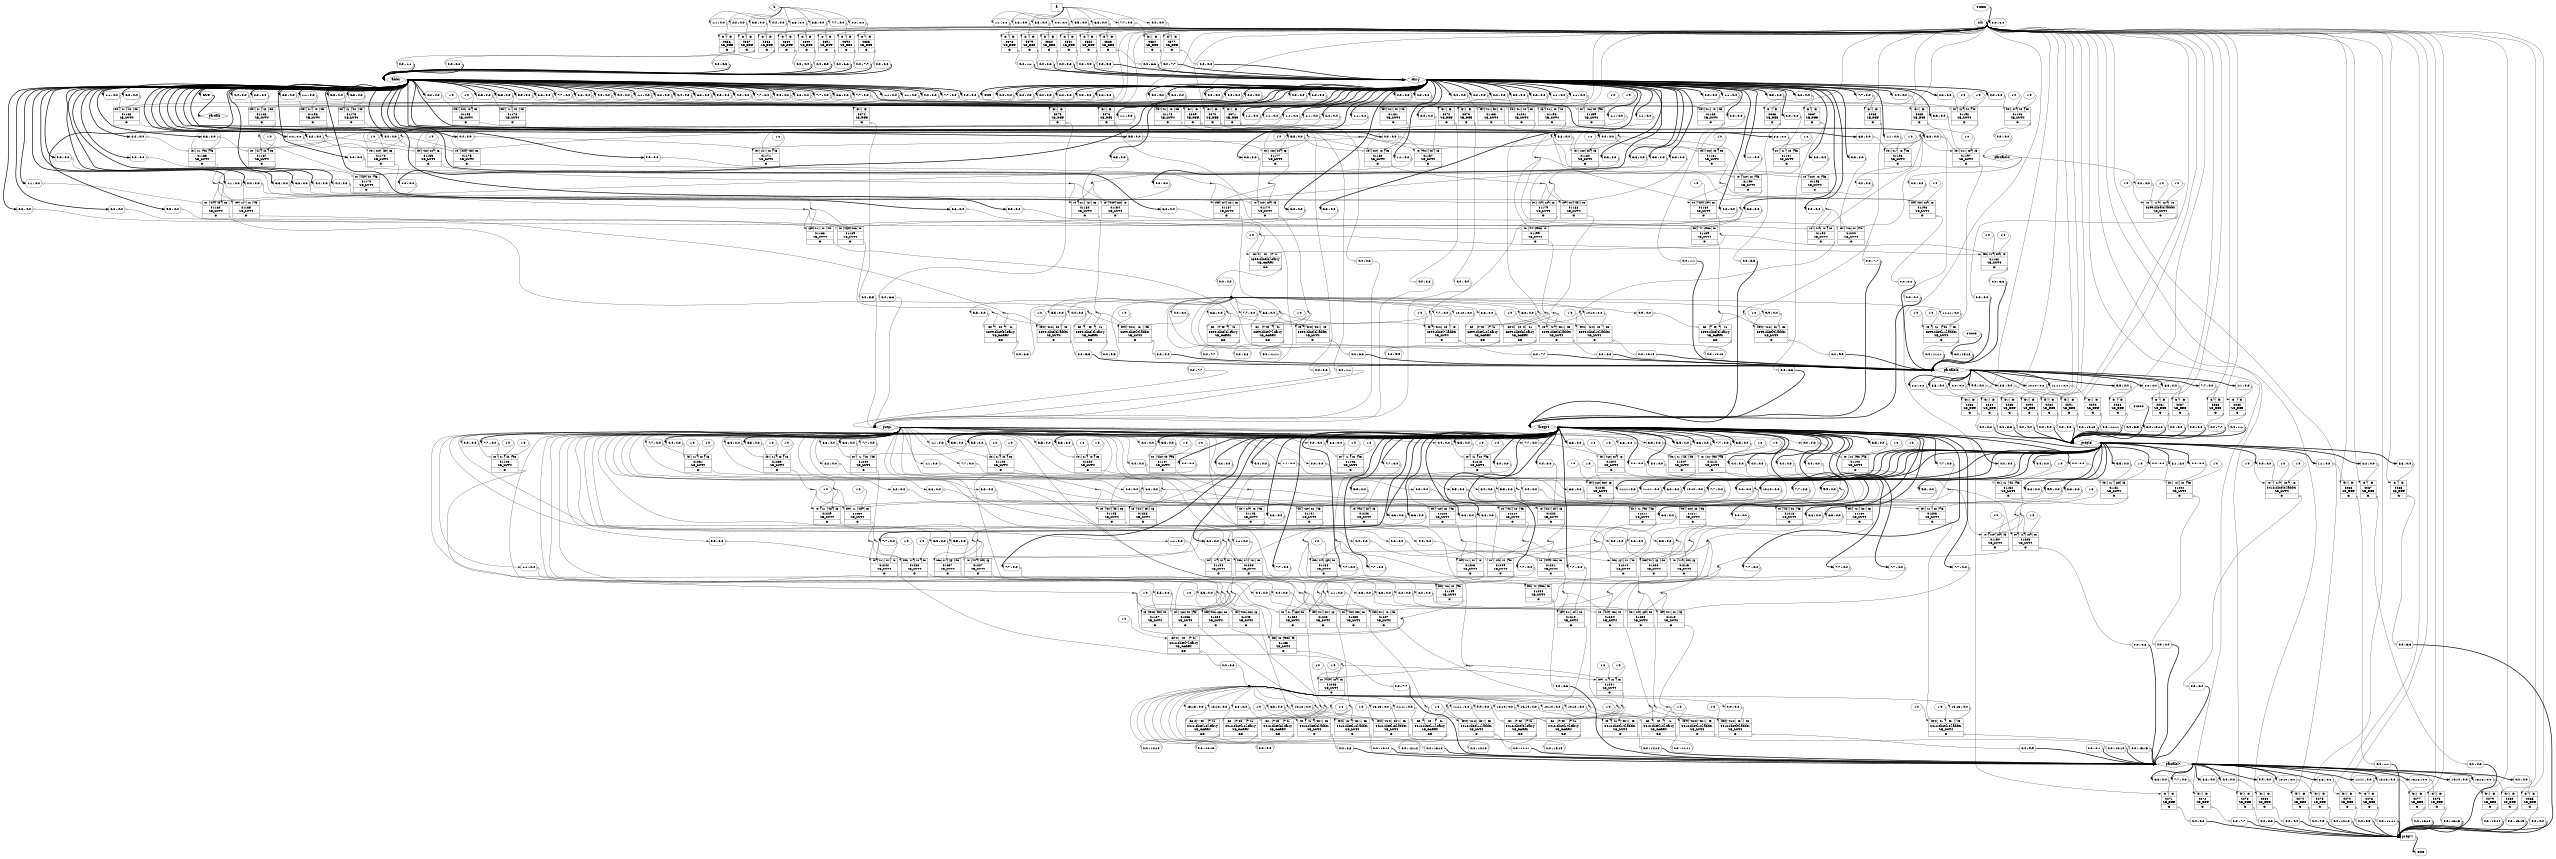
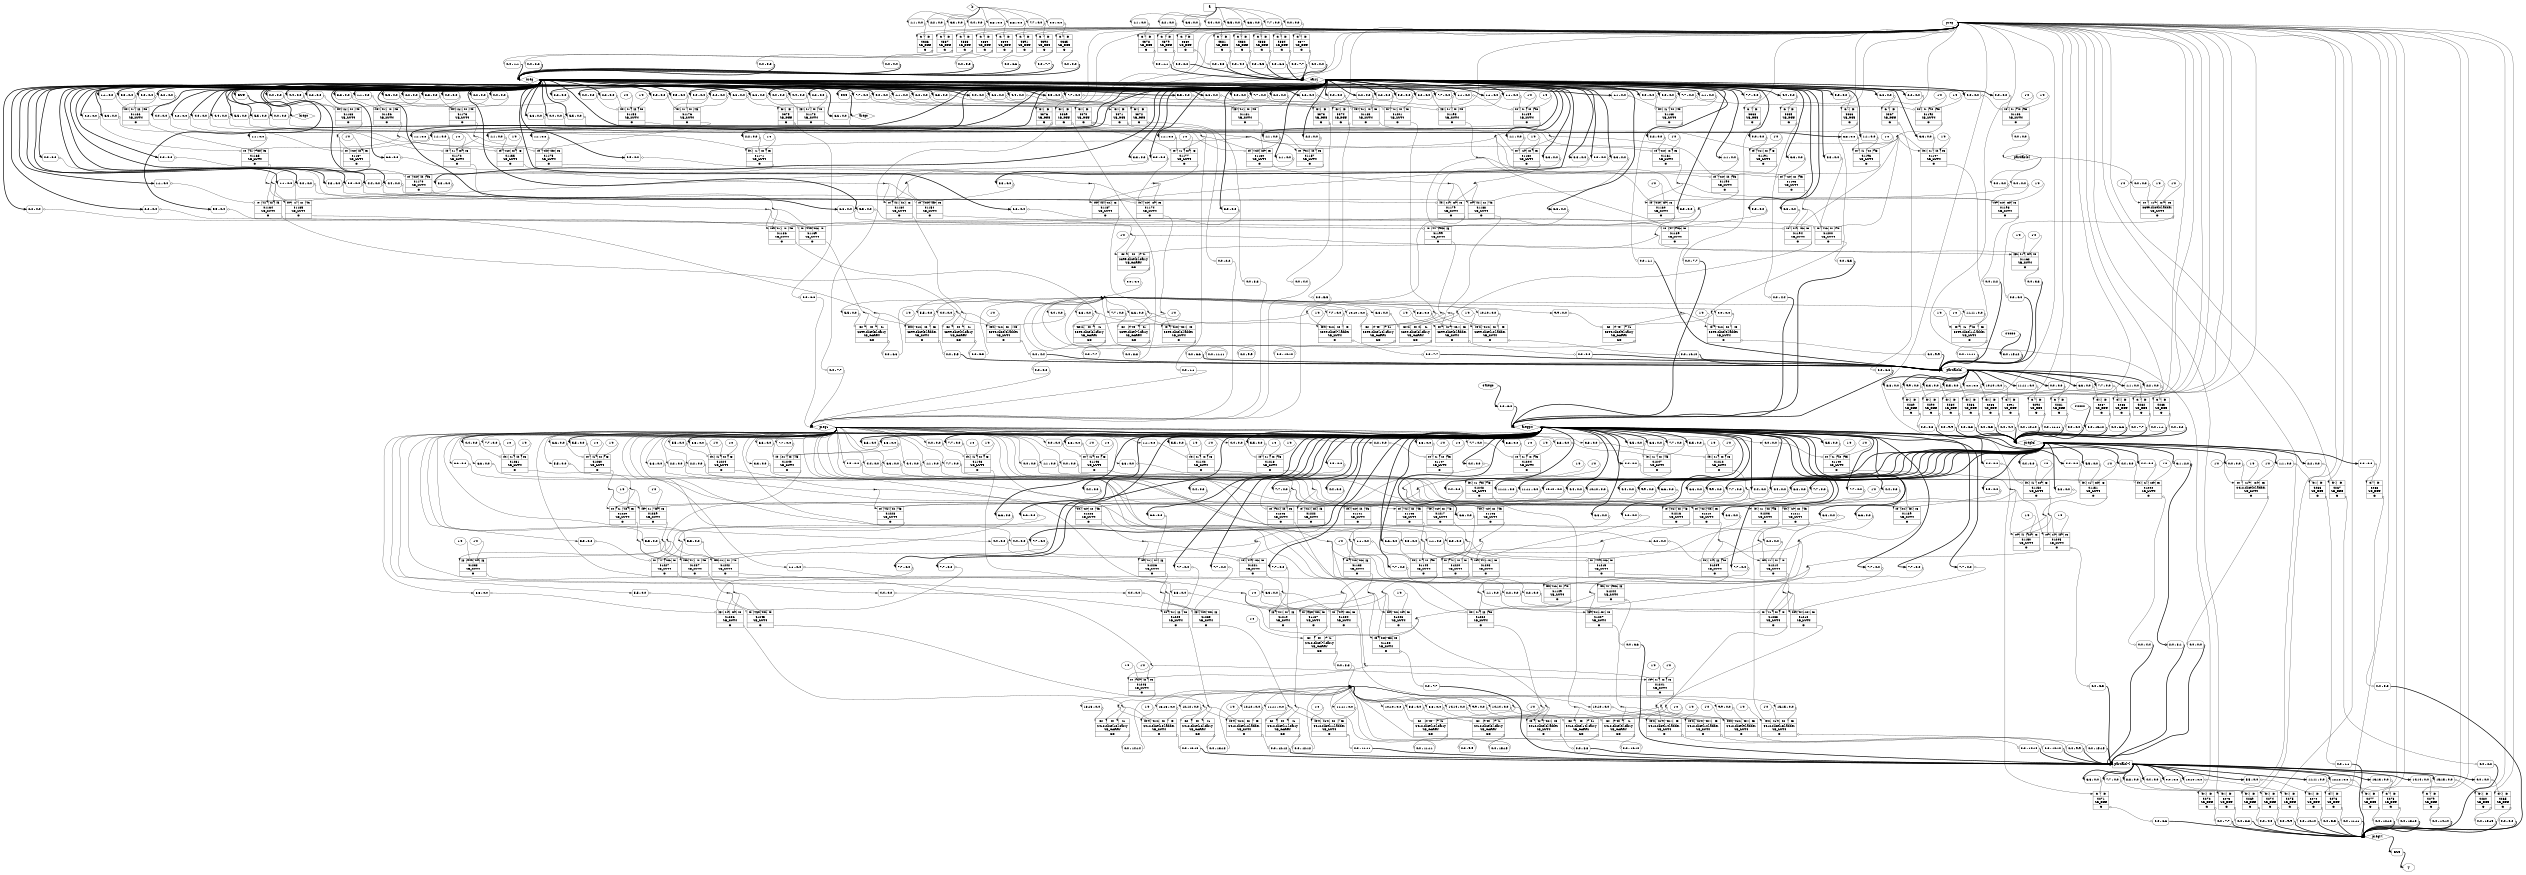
(1981, 7) -> (1488, 386)
(1980, 23) -> (1950, 23)
(396, 80) -> (530, 80)
(215, 116) -> (304, 116)
none -> (864, 116)
(1952, 370) -> (1954, 370)
none -> (1515, 416)
none -> (2169, 555)
(2174, 764) -> (2122, 764)
(2408, 837) -> (2378, 837)
none -> (2409, 868)
